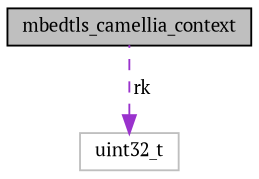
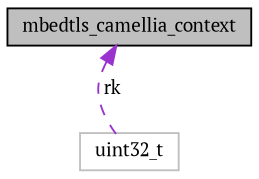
(129, 80) -> (99, 99)
